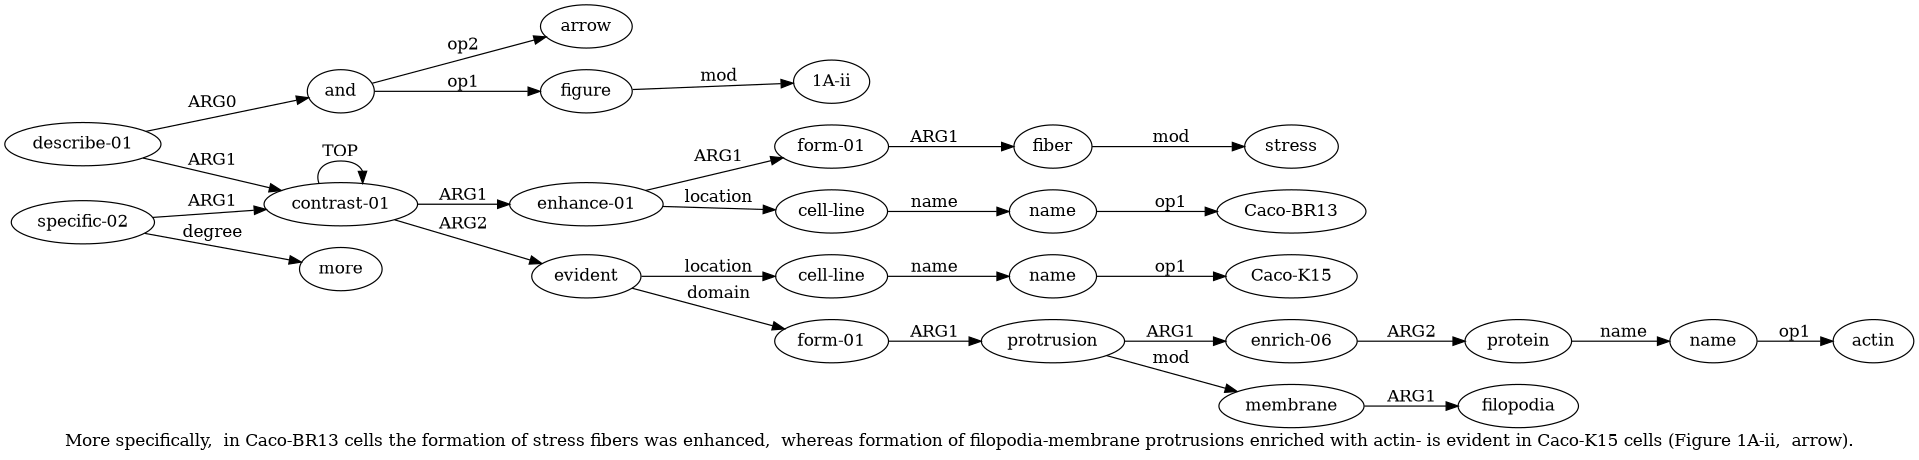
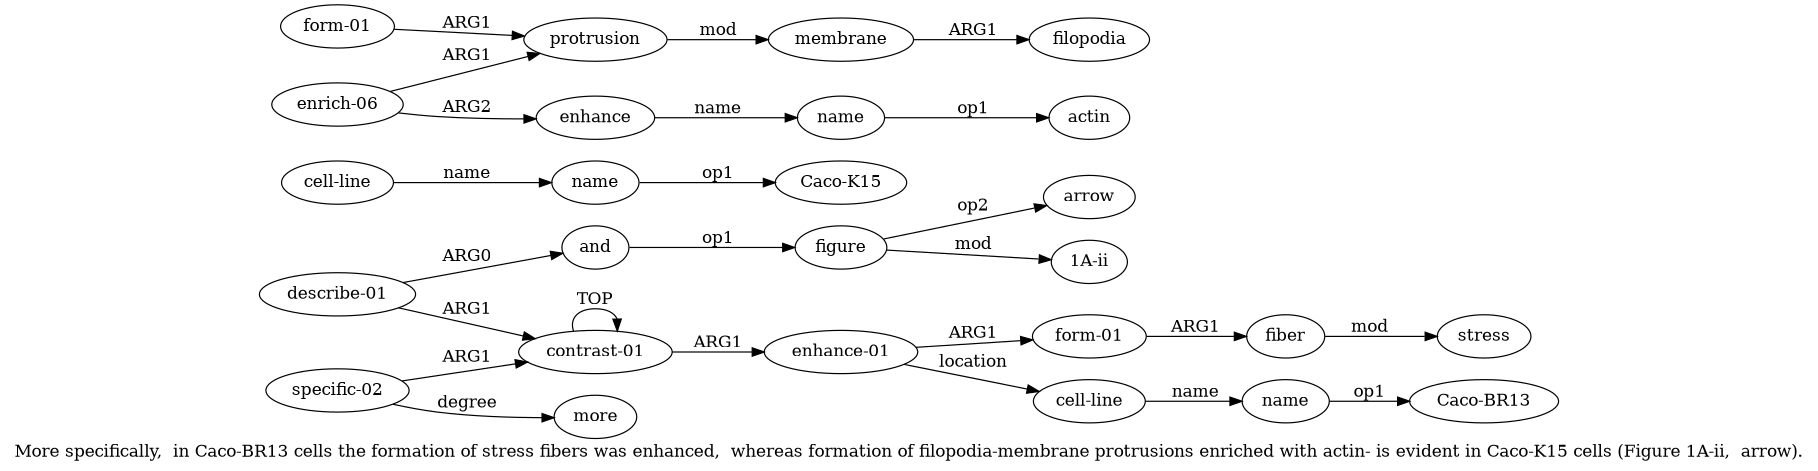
(453, 62) -> (959, 223)
(586, 276) -> none
(1169, 341) -> (459, 74)
(1518, 341) -> (595, 118)
